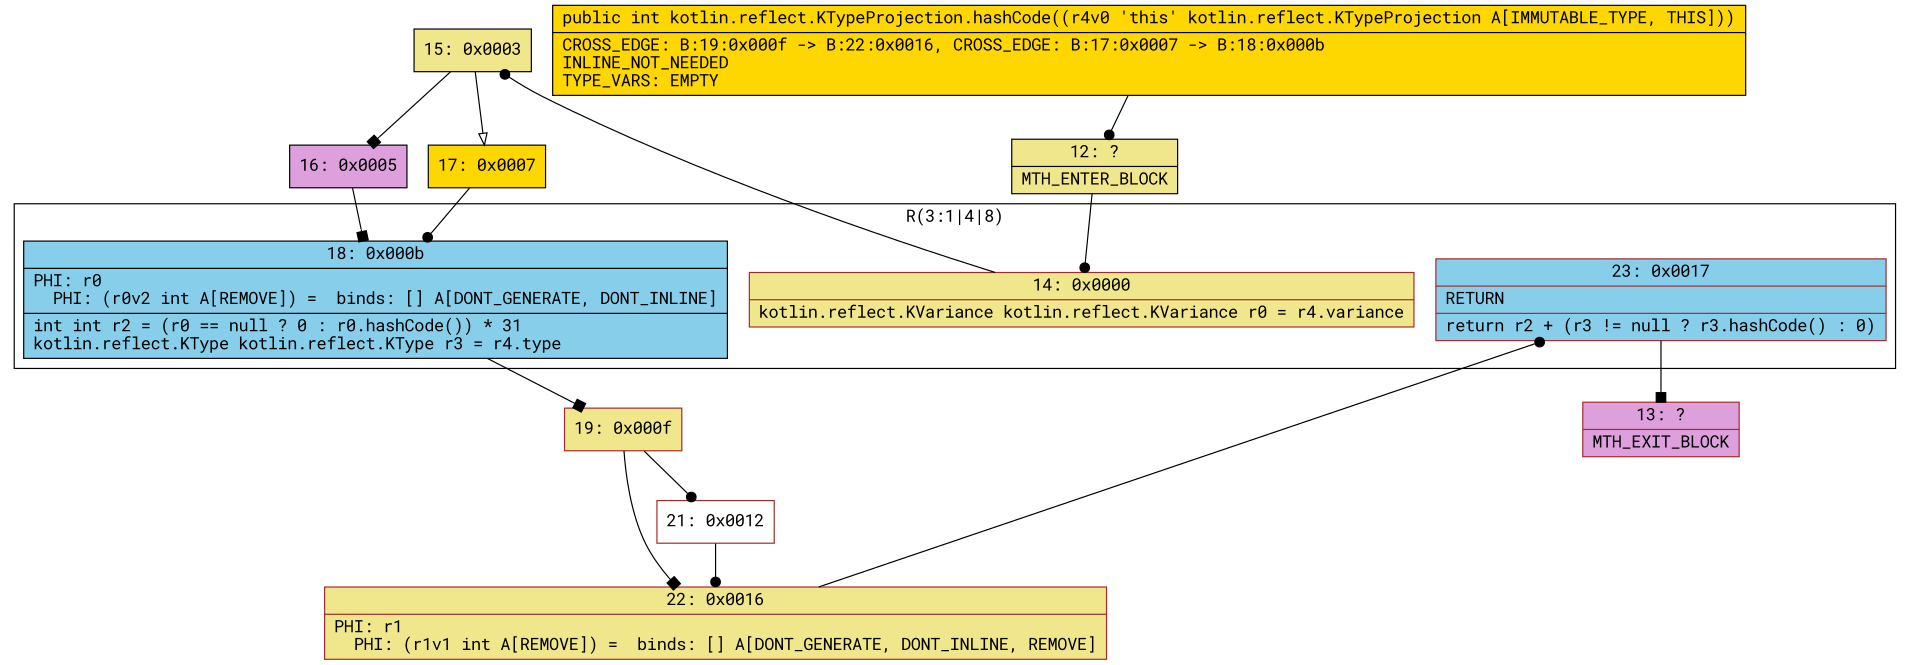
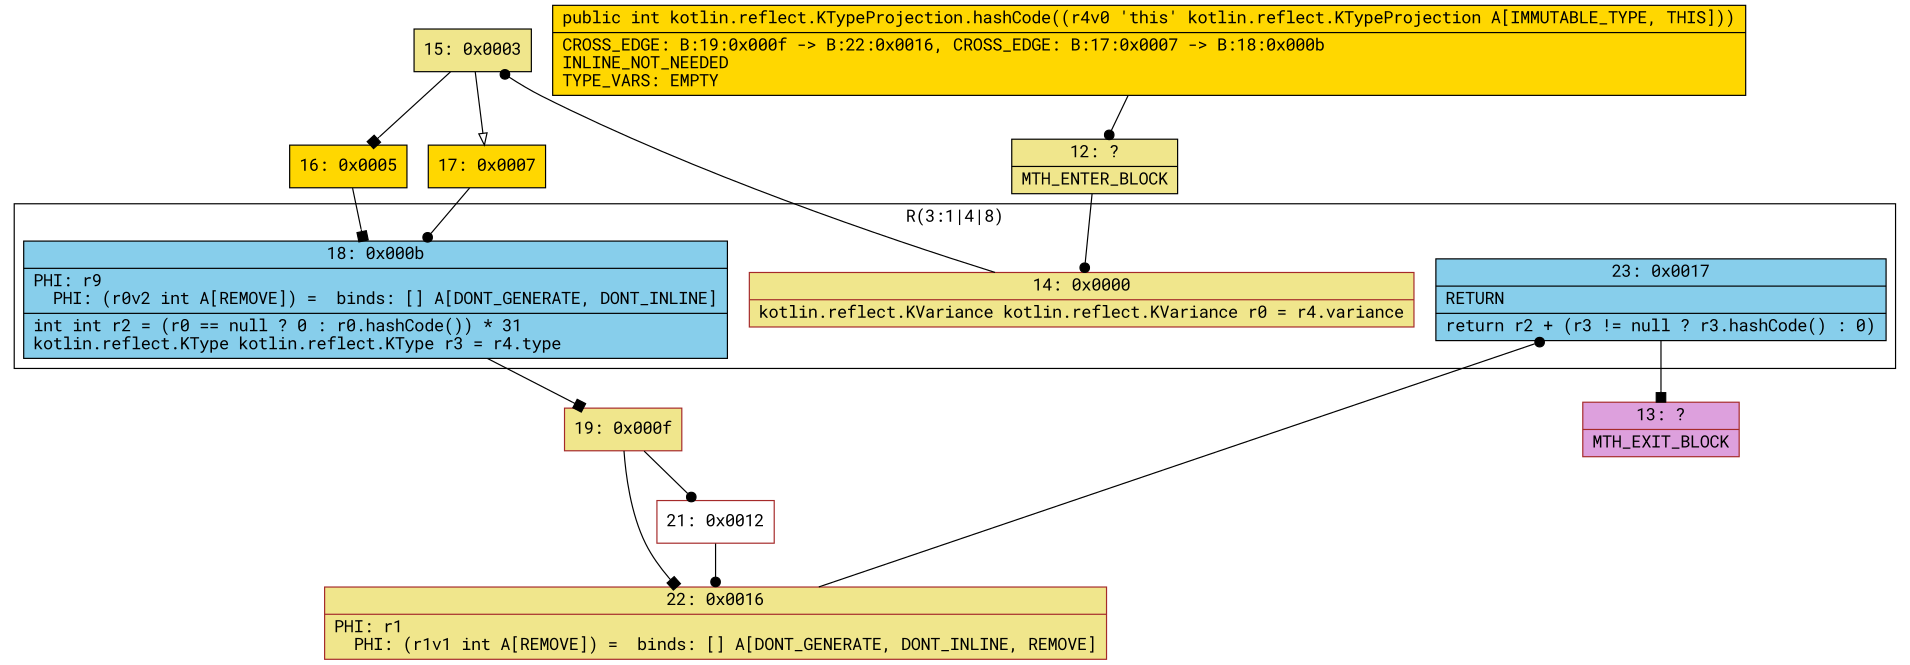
(348, 166) -> (348, 166)
(73, 281) -> (73, 281)
(1661, 300) -> (1661, 300)
